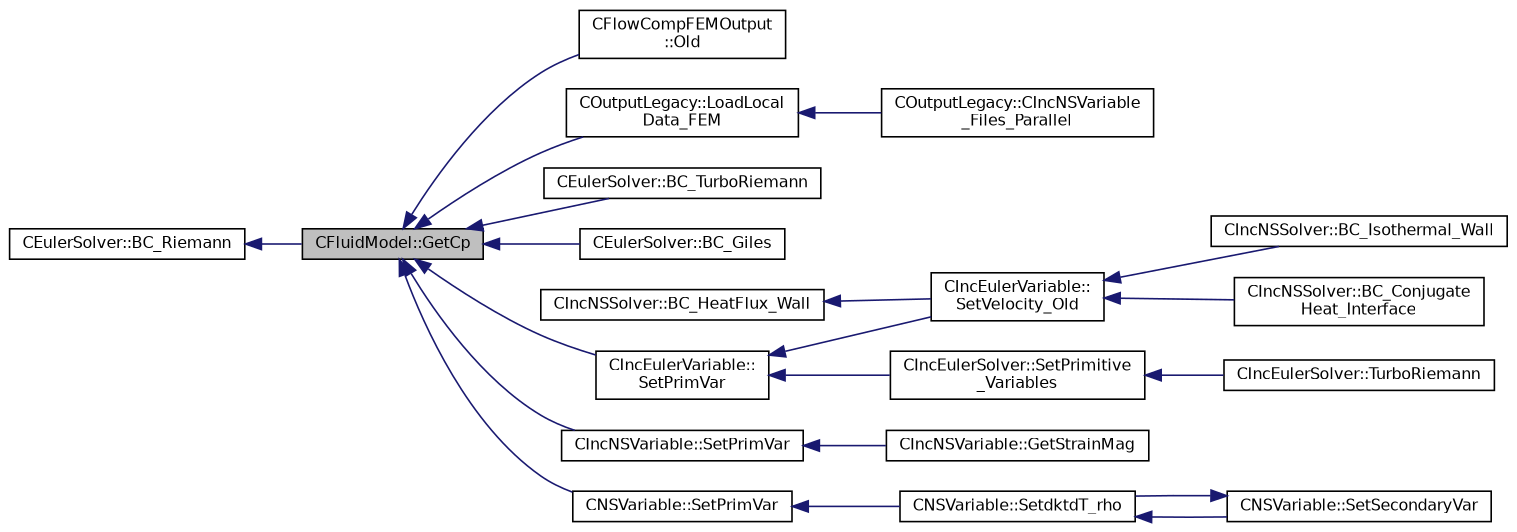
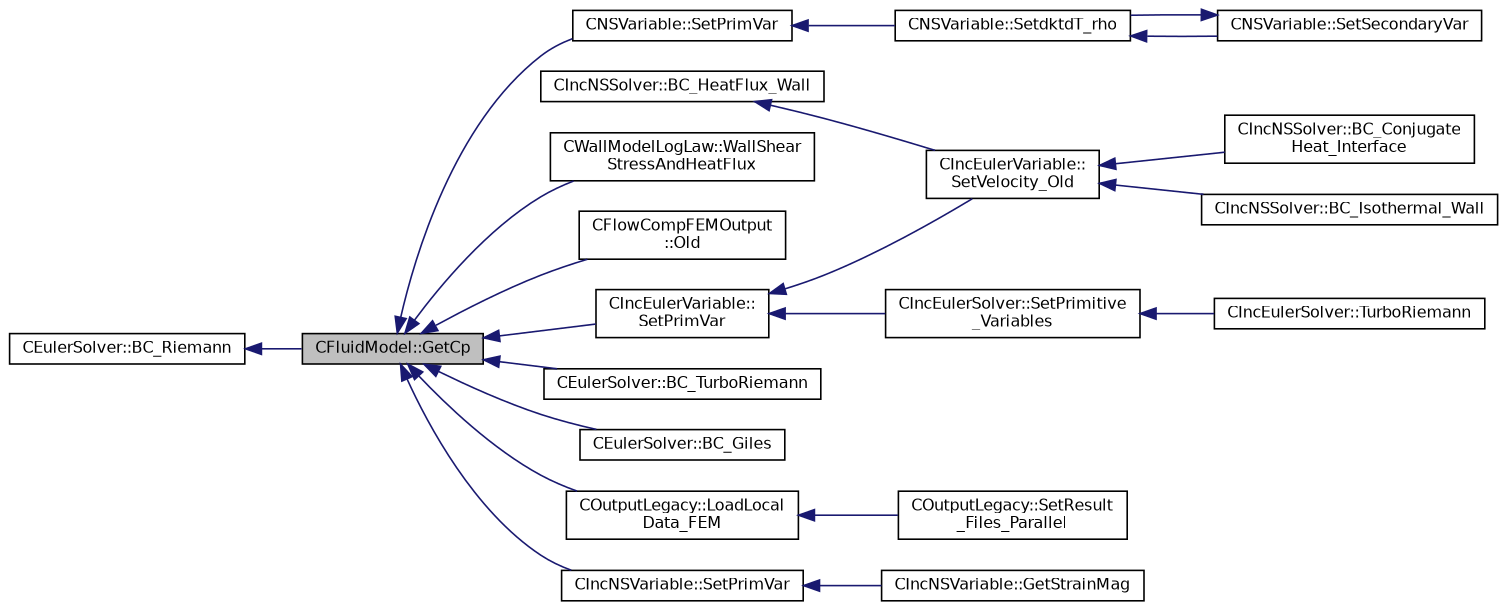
(1018, 113) -> (1013, 515)
none -> (682, 157)
